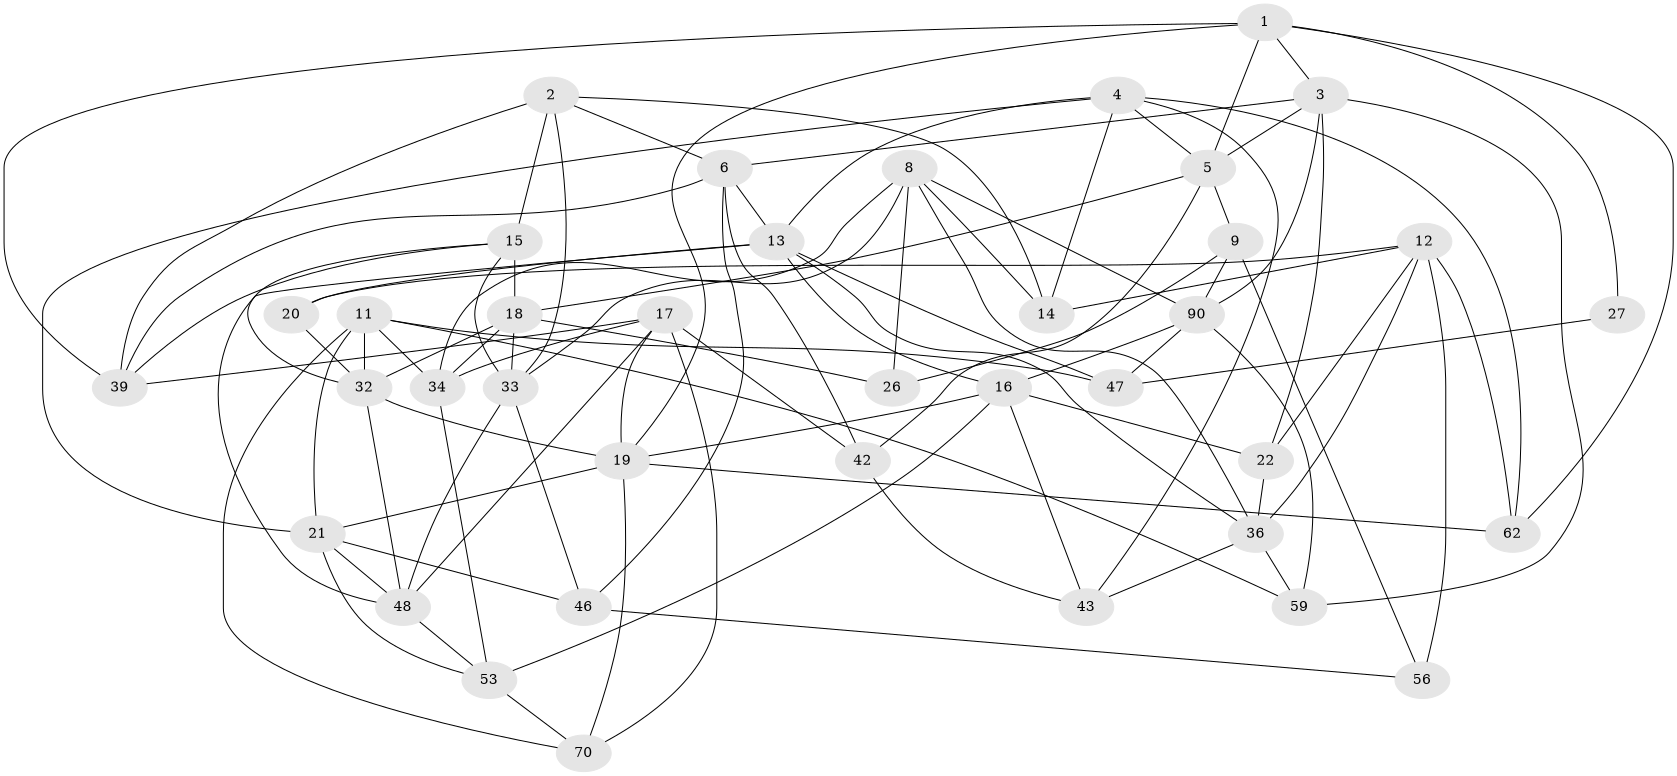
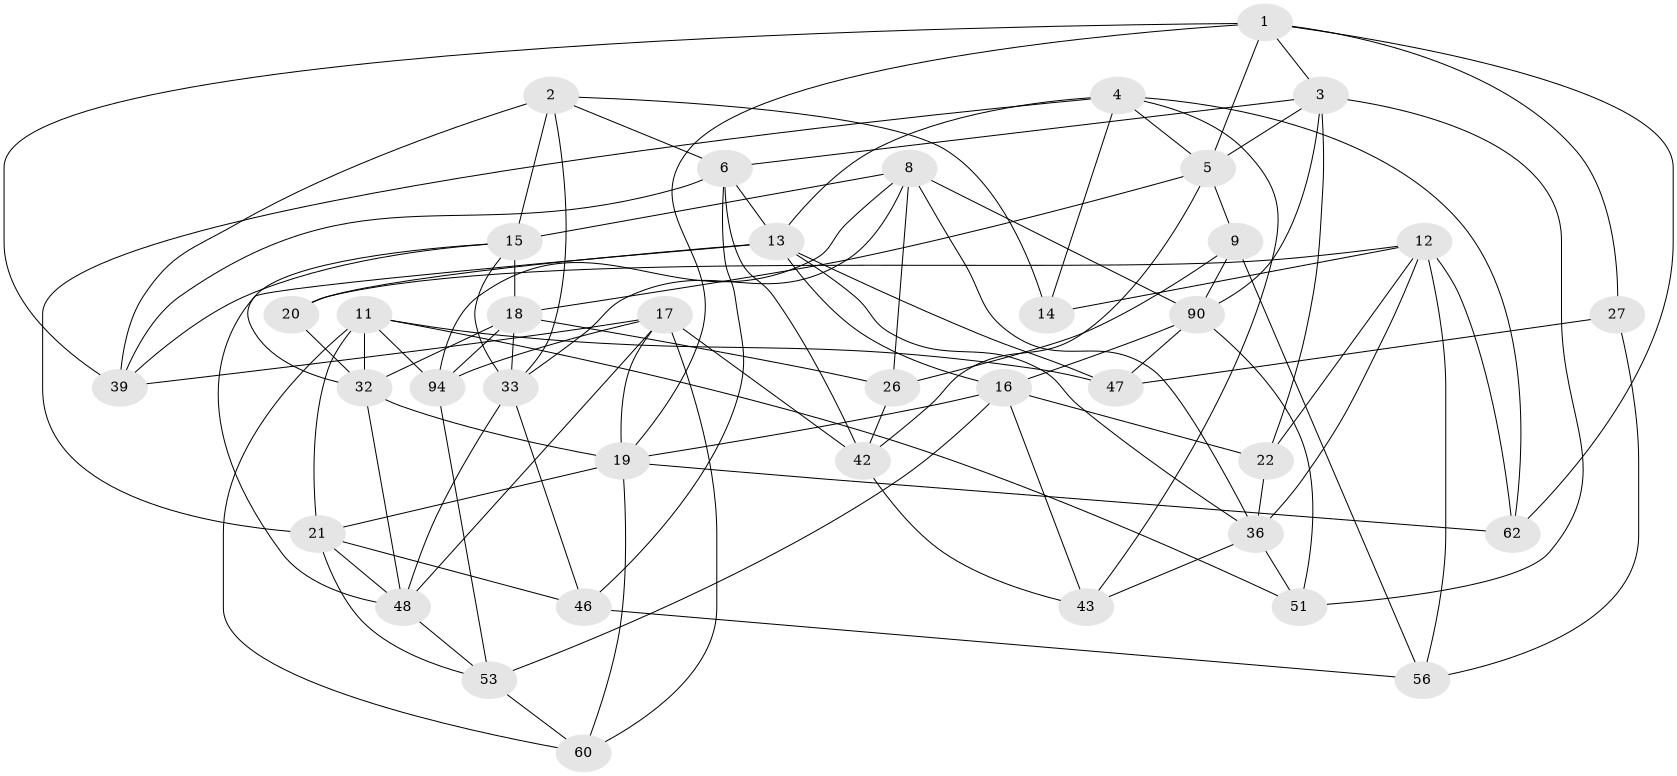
(979, 241) -> (712, 205)
(438, 388) -> (438, 388)
none -> (878, 424)
none -> (1634, 560)
(1300, 607) -> (1300, 607)
(584, 753) -> (584, 753)
